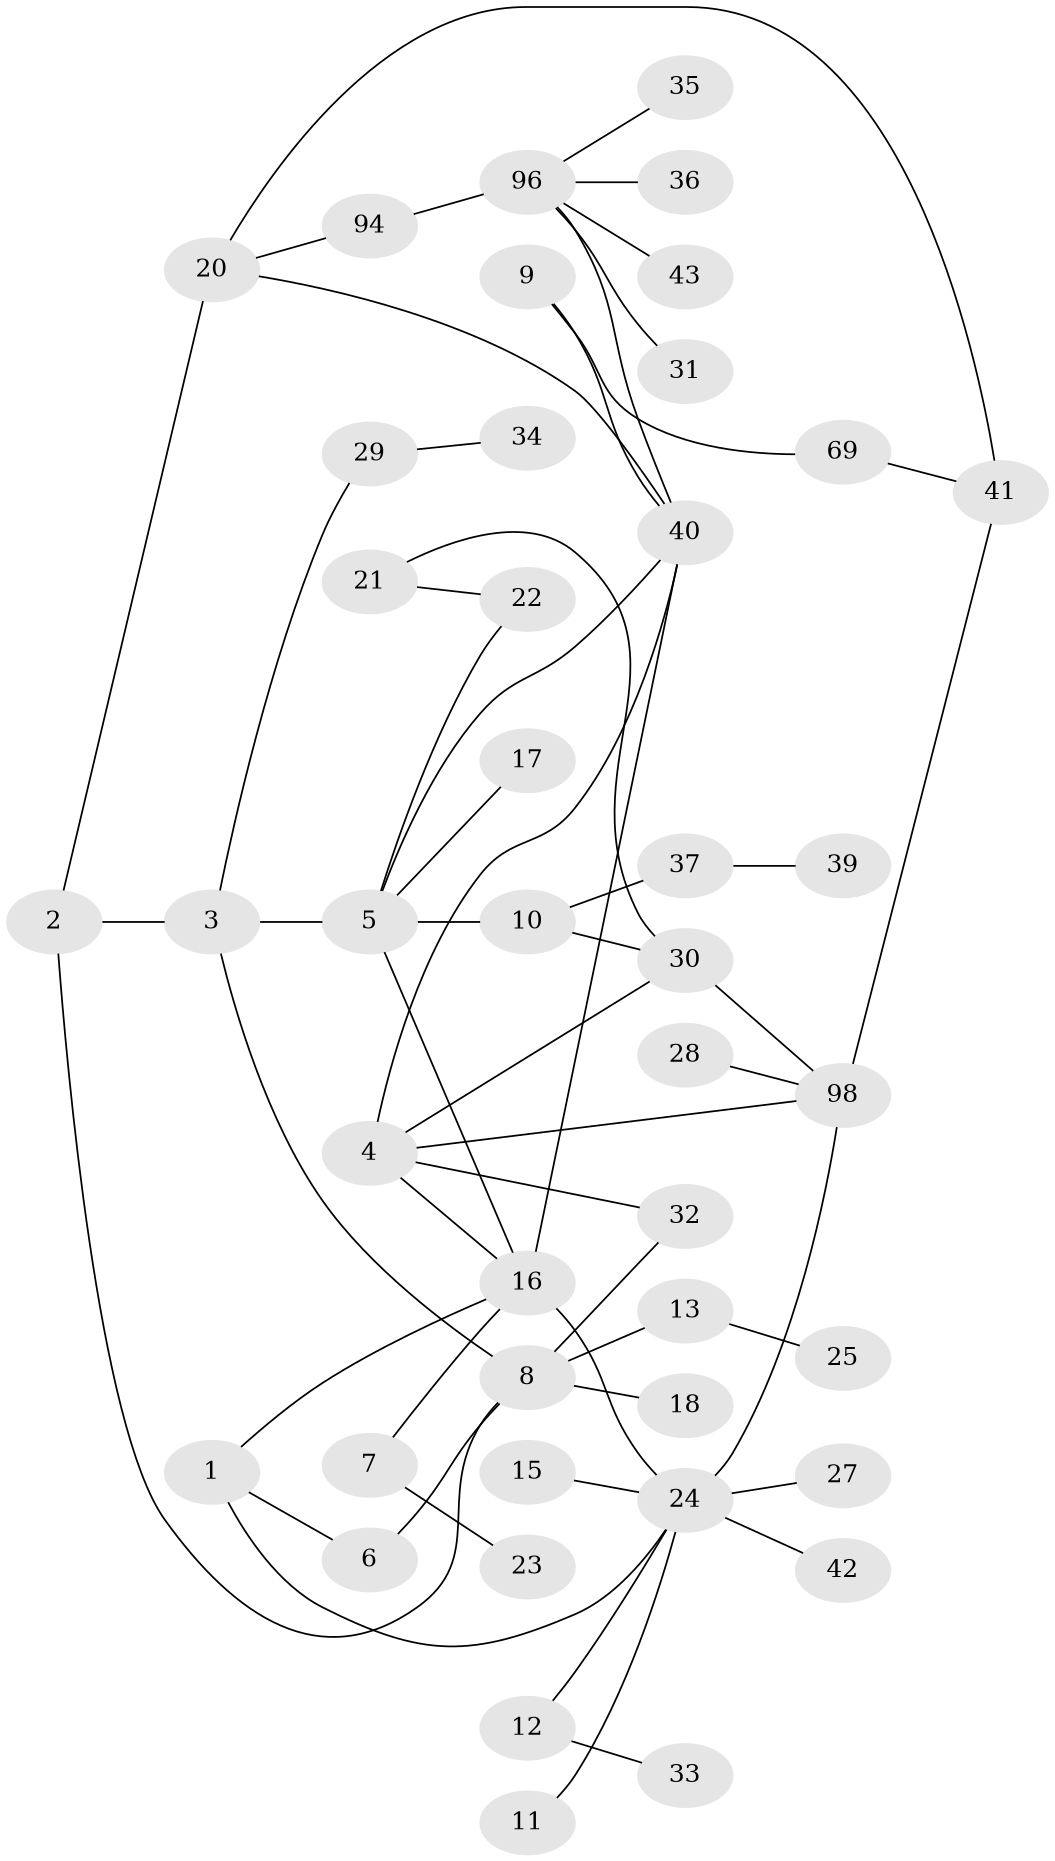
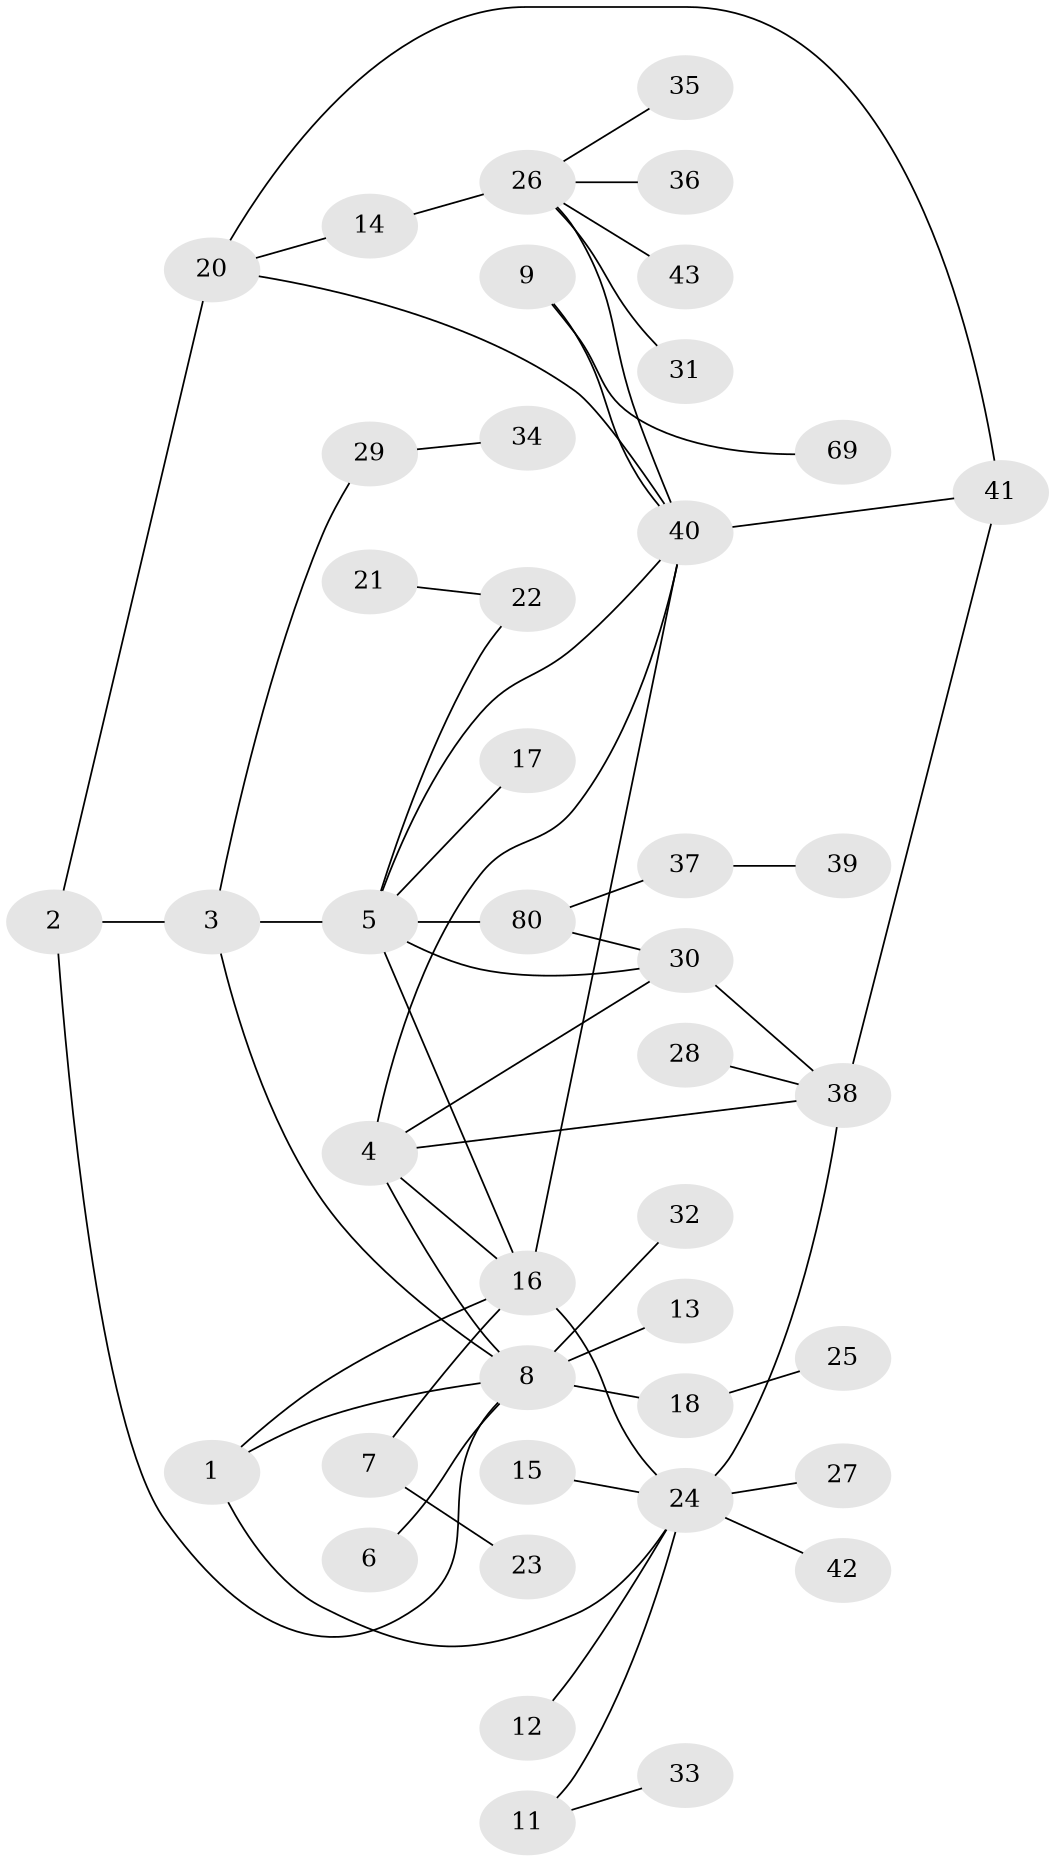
(528, 182) -> (528, 182)
(370, 226) -> (370, 226)
(922, 472) -> (843, 513)
(629, 652) -> (521, 975)
(528, 922) -> (528, 922)
(843, 1095) -> (843, 1095)
(528, 1185) -> (439, 1271)
(765, 1335) -> (754, 1385)
(291, 1516) -> (361, 1406)
(607, 1752) -> (607, 1799)
